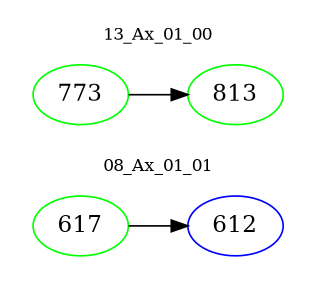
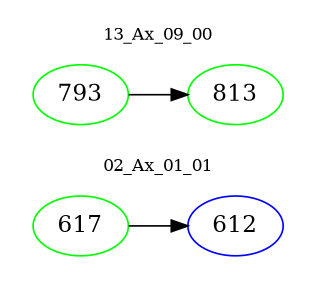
(158, 36) -> (158, 36)
(81, 95) -> (81, 95)
(158, 167) -> (158, 167)
